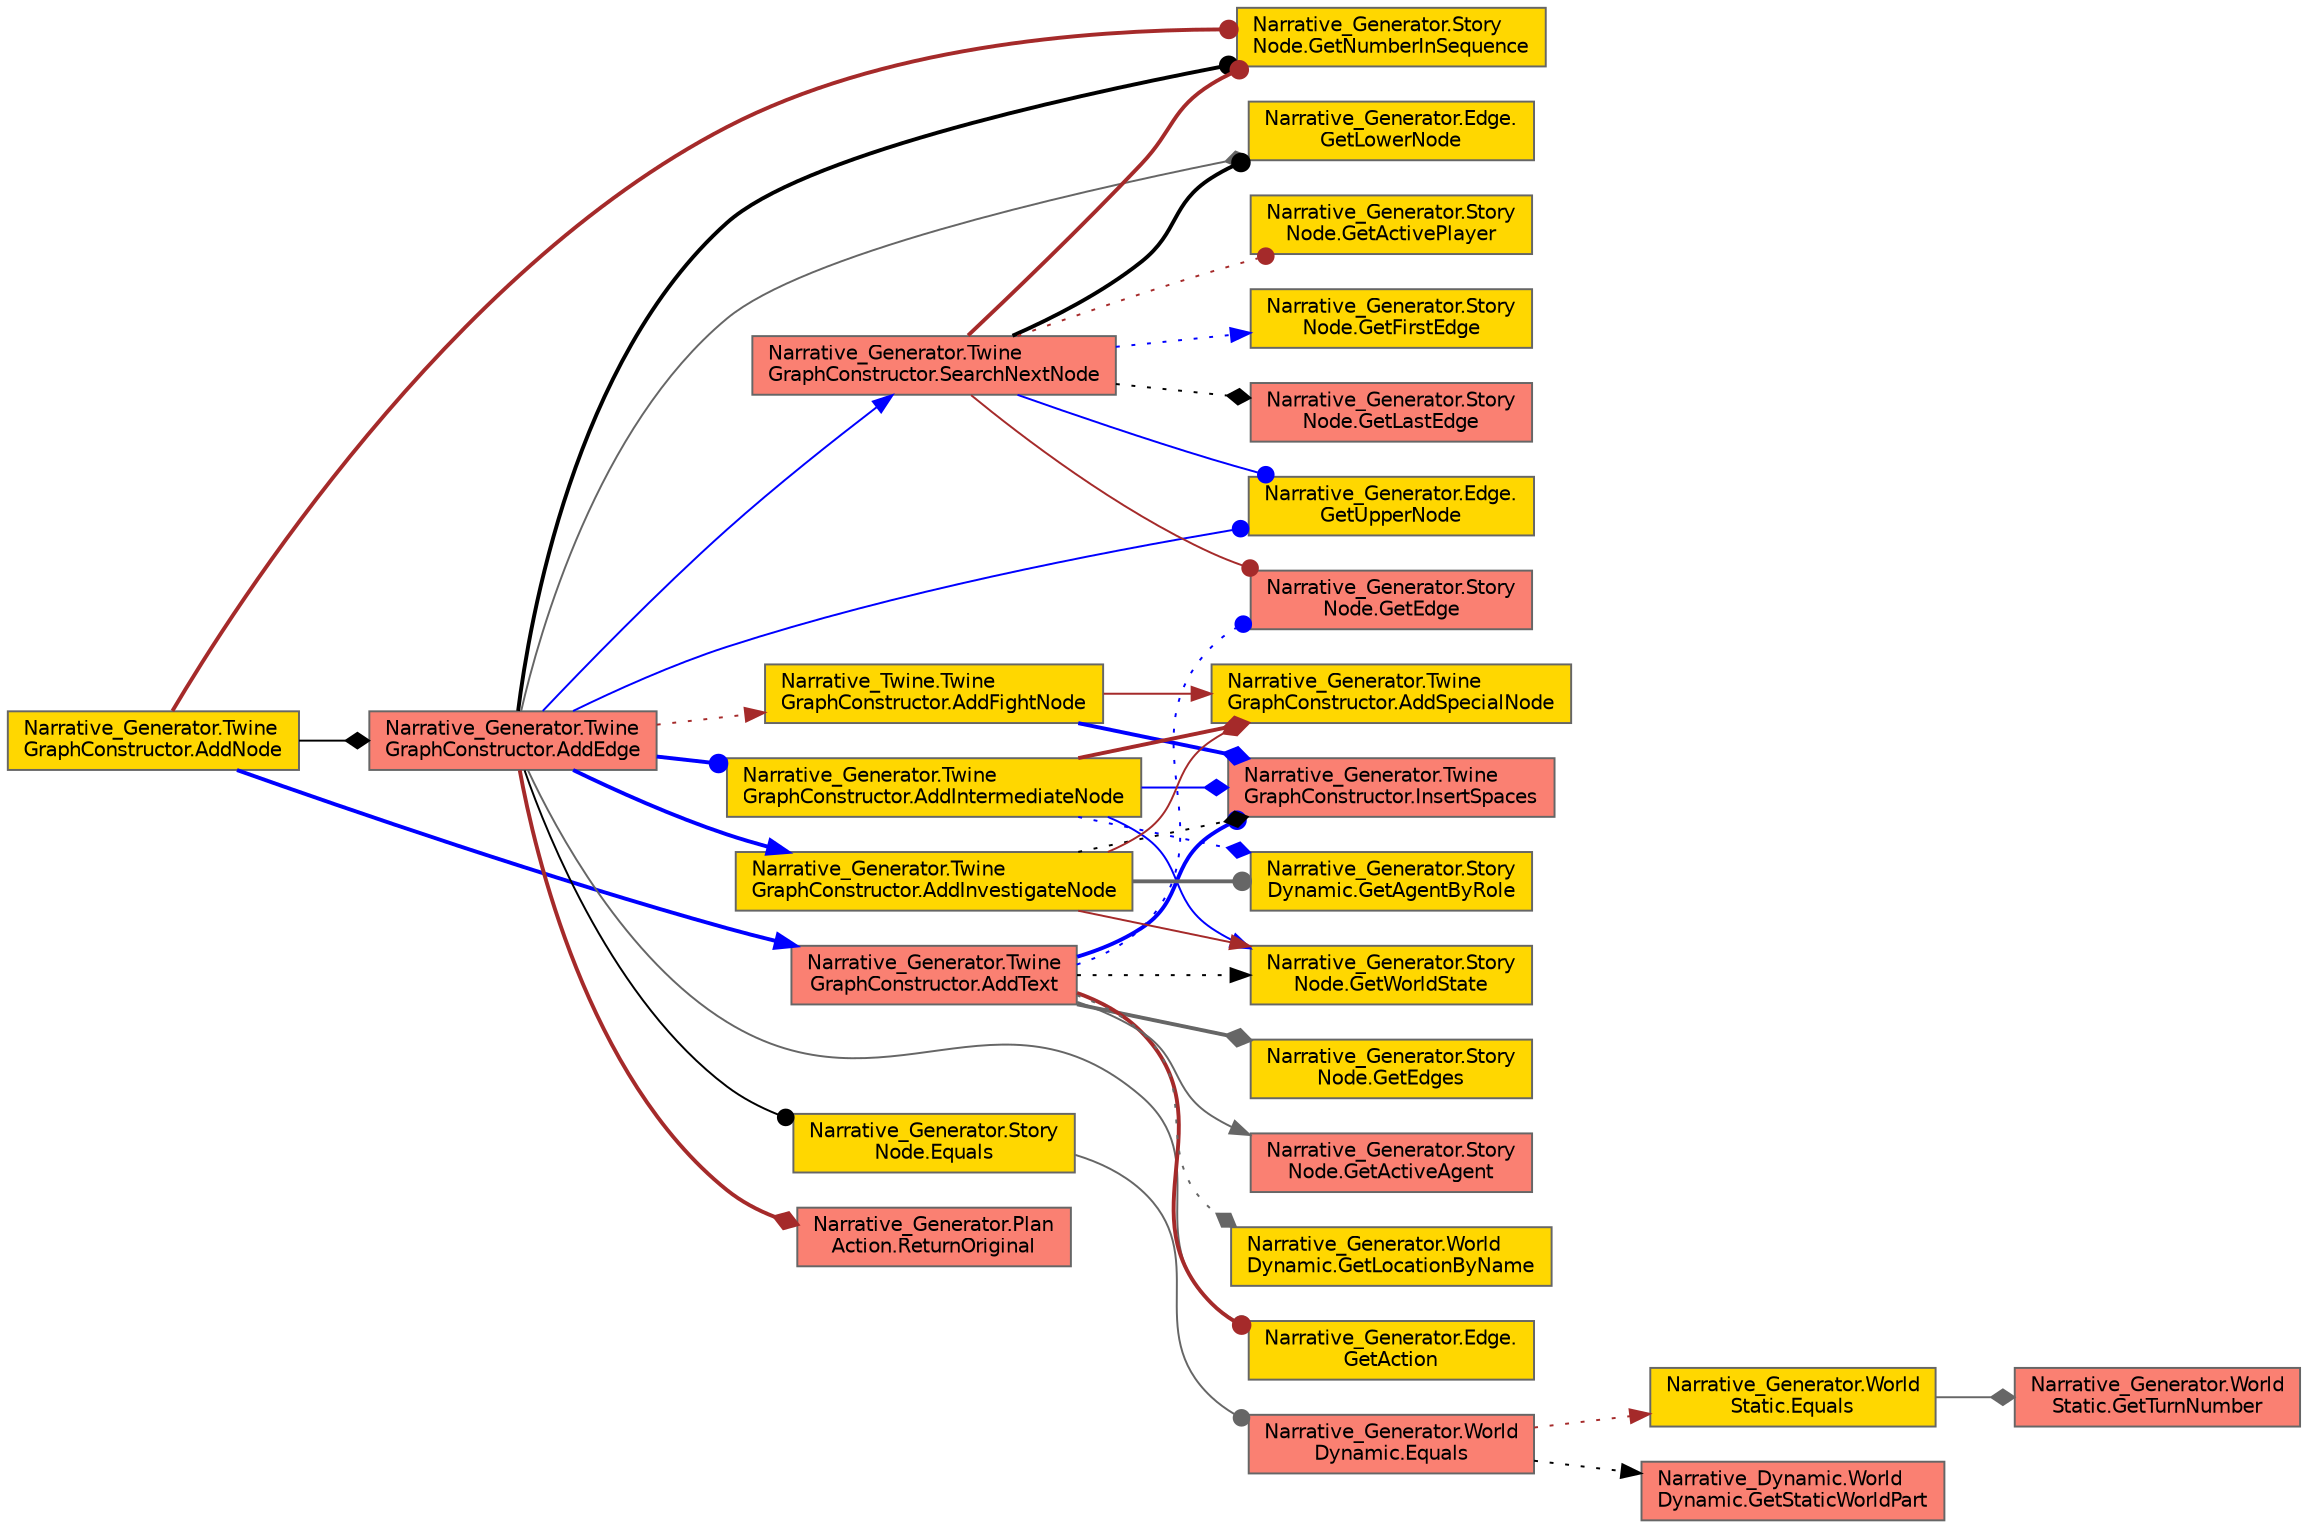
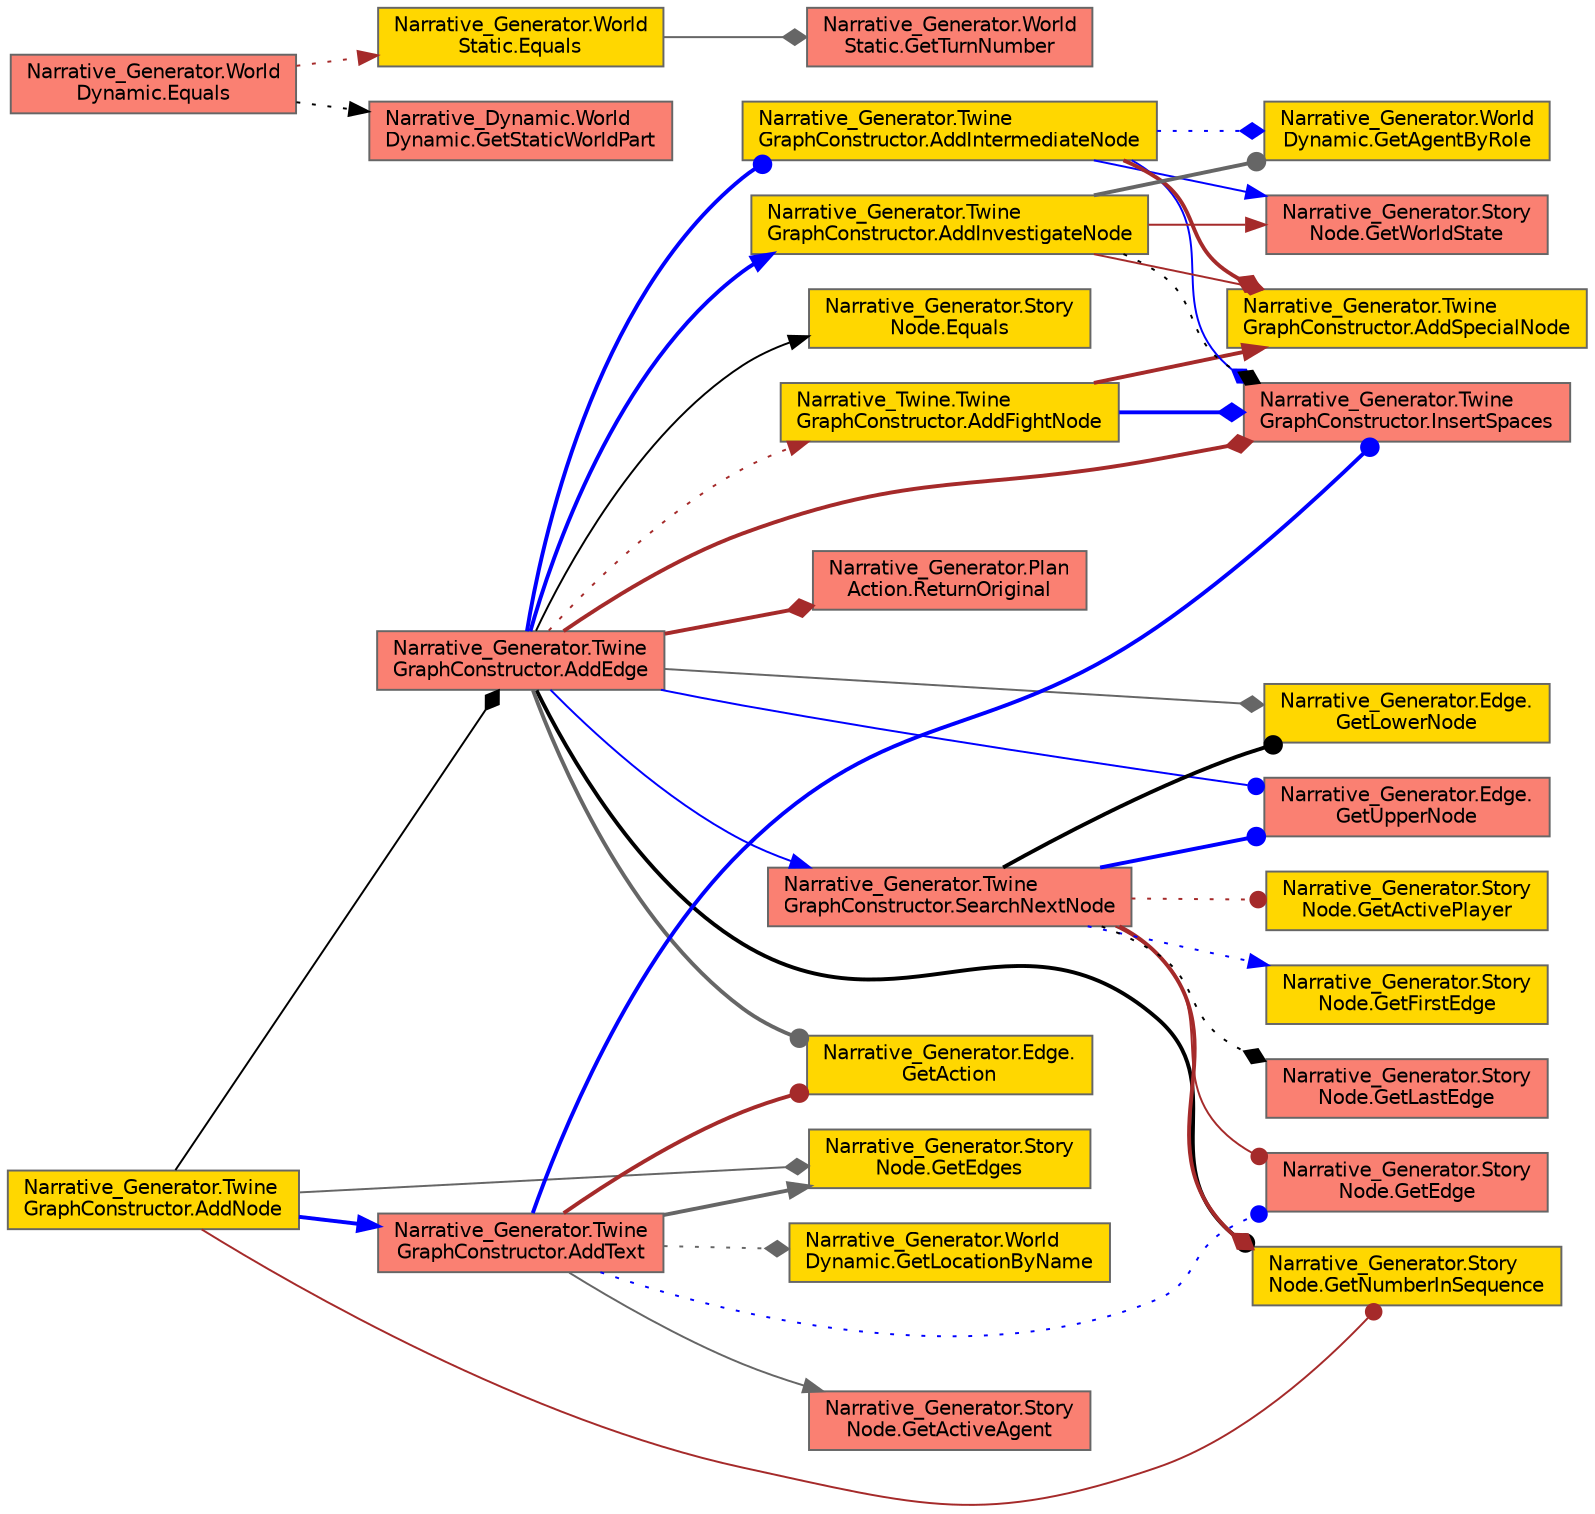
(1102, 205) -> (1193, 1072)
(599, 211) -> (786, 1477)
(1137, 436) -> (1174, 853)
none -> (882, 495)
(1391, 506) -> (1407, 807)
(1147, 694) -> (1169, 367)
(1391, 881) -> (1407, 131)
(620, 967) -> (638, 464)
(1154, 975) -> none
(1391, 975) -> (1407, 225)
(1152, 1020) -> (726, 1203)
(902, 1055) -> (632, 887)
none -> (530, 1180)
(1177, 1278) -> none
